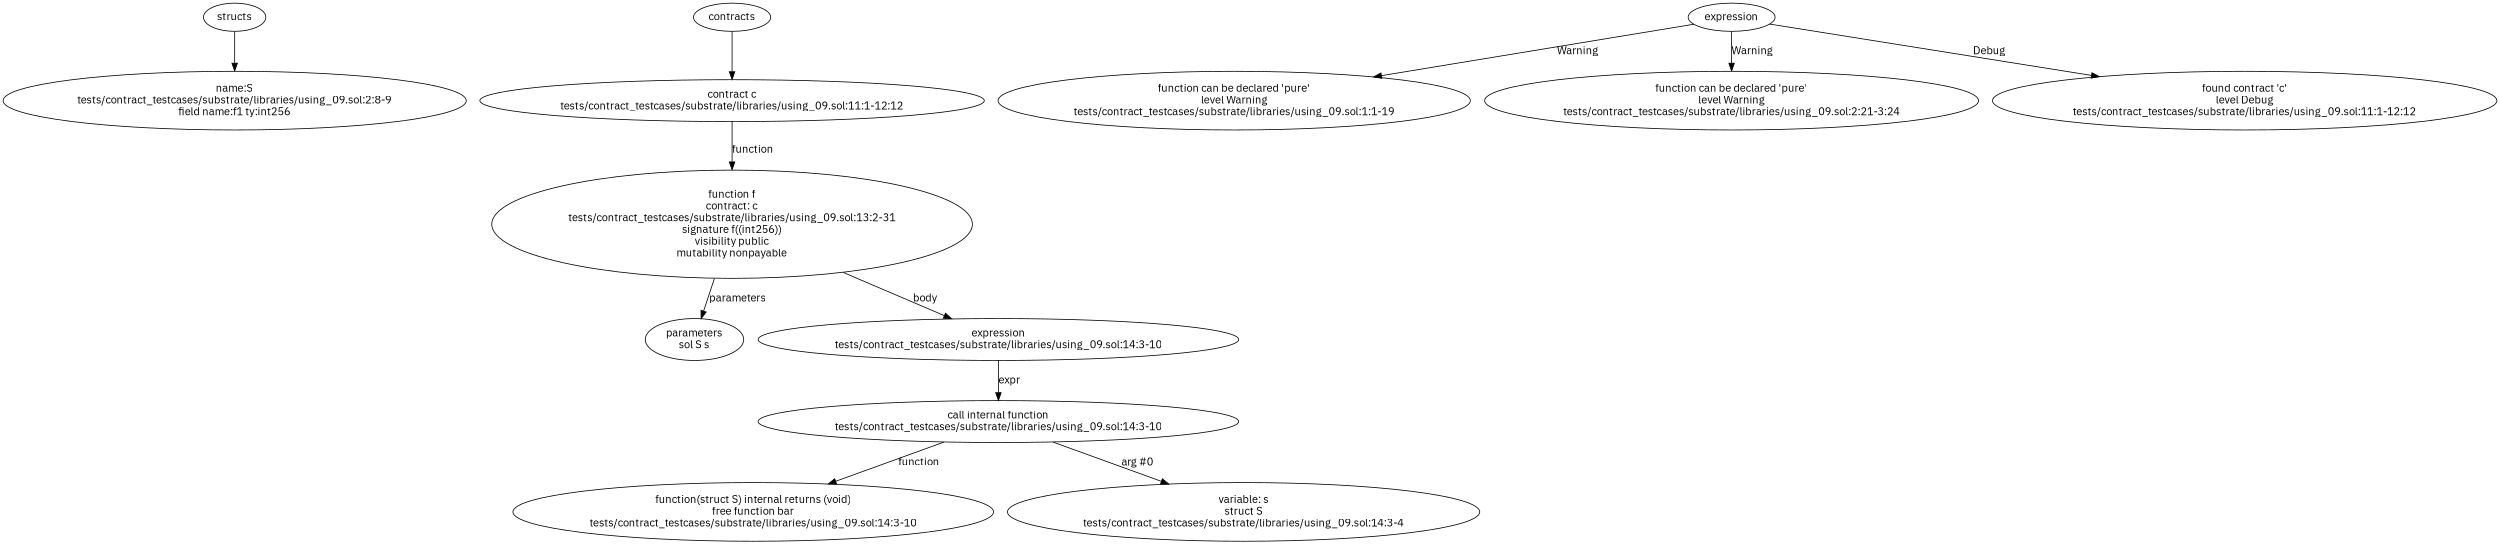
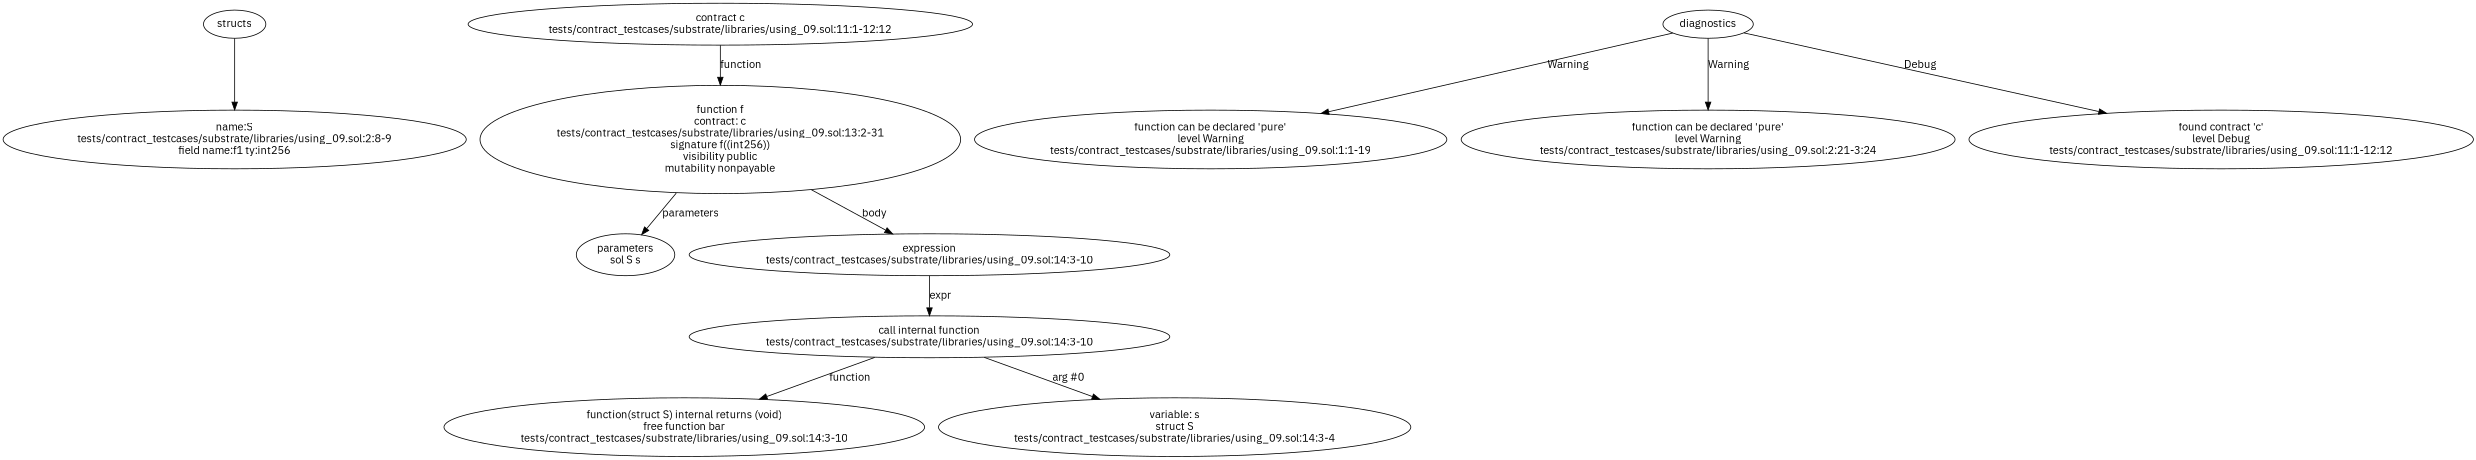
(732, 17) -> none
(1732, 17) -> (1708, 24)
